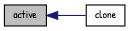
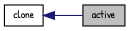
(72, 15) -> (69, 15)
